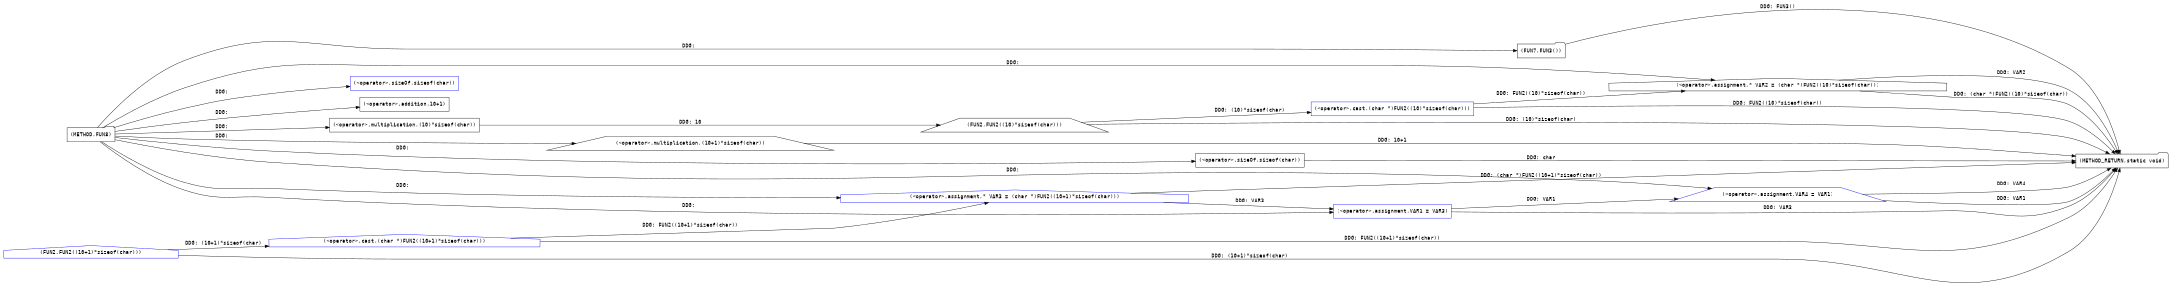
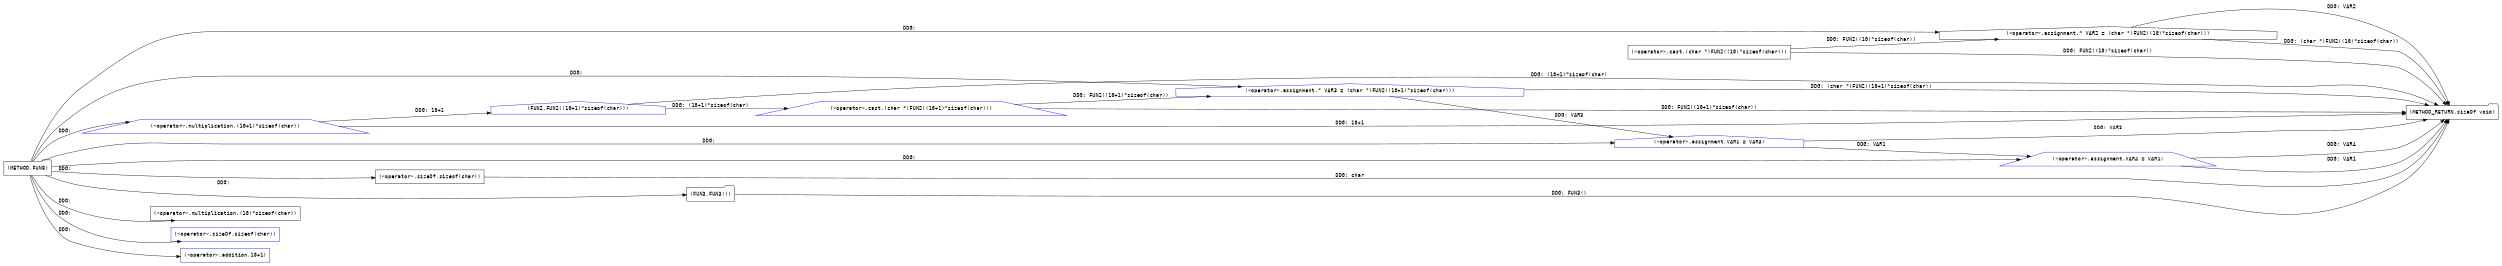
(1541, 51) -> (711, 194)
(404, 104) -> (225, 255)
(1392, 109) -> (1709, 52)
none -> (403, 117)
(1015, 125) -> none
(690, 143) -> (225, 126)
(2122, 161) -> (2452, 112)
(1392, 211) -> (1709, 142)
(404, 241) -> (911, 108)
